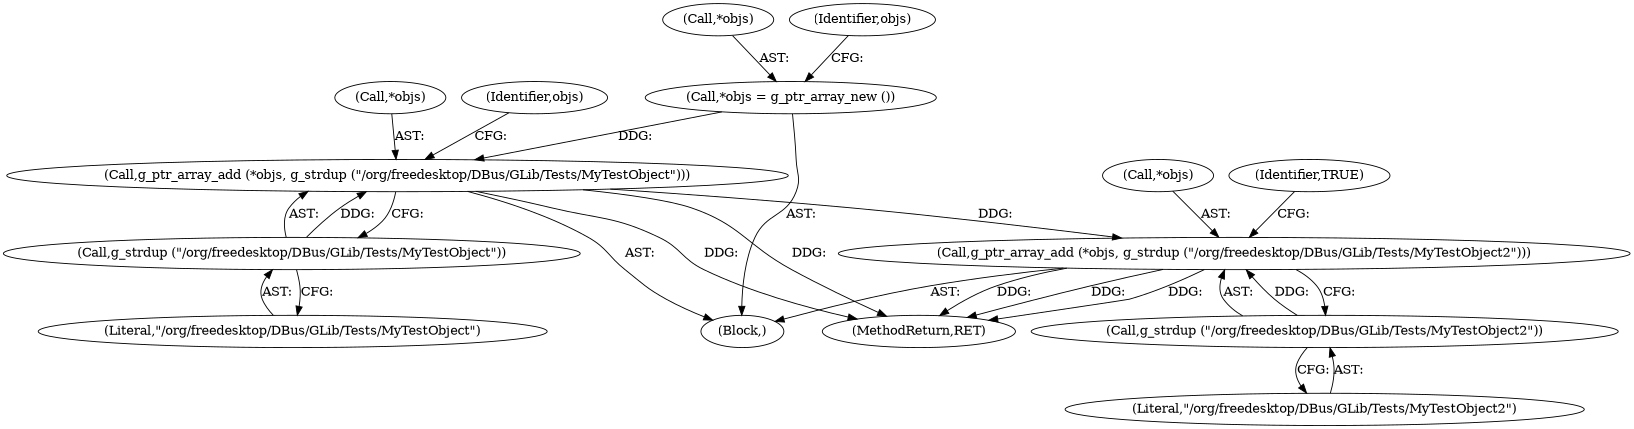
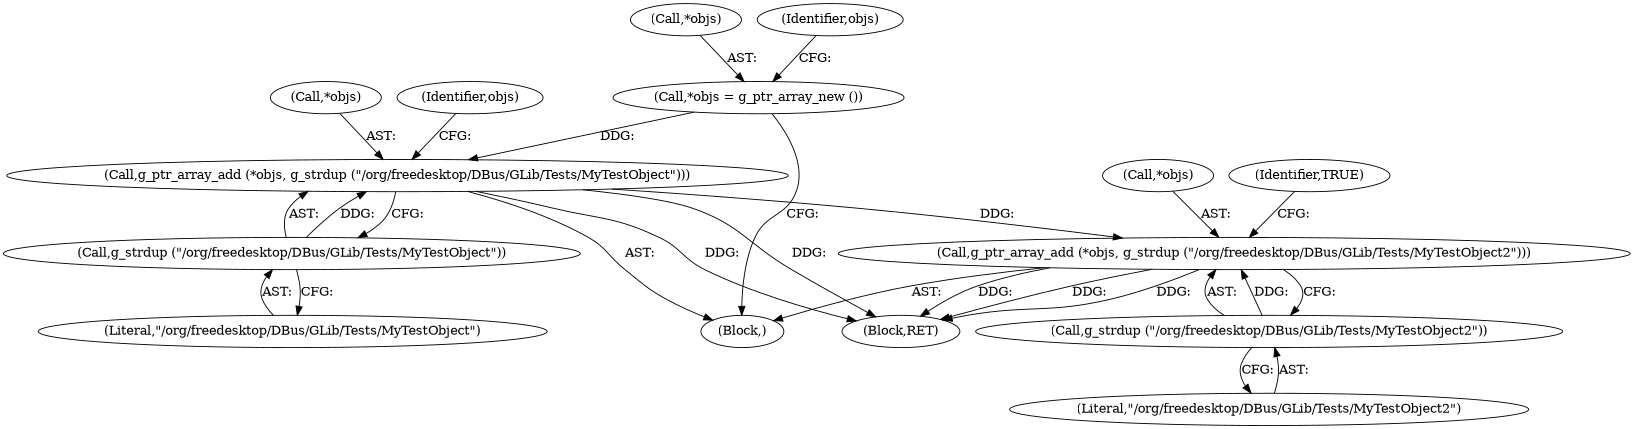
(803, 215) -> (805, 215)
(919, 331) -> (901, 331)
